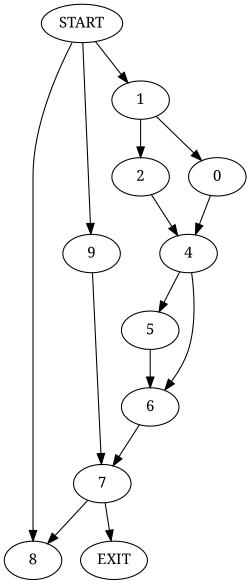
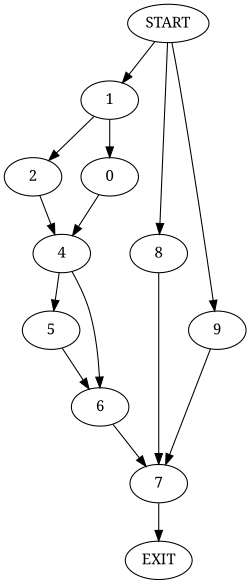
(71, 518) -> (159, 363)
